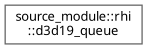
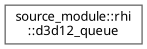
(74, 25) -> (74, 25)
